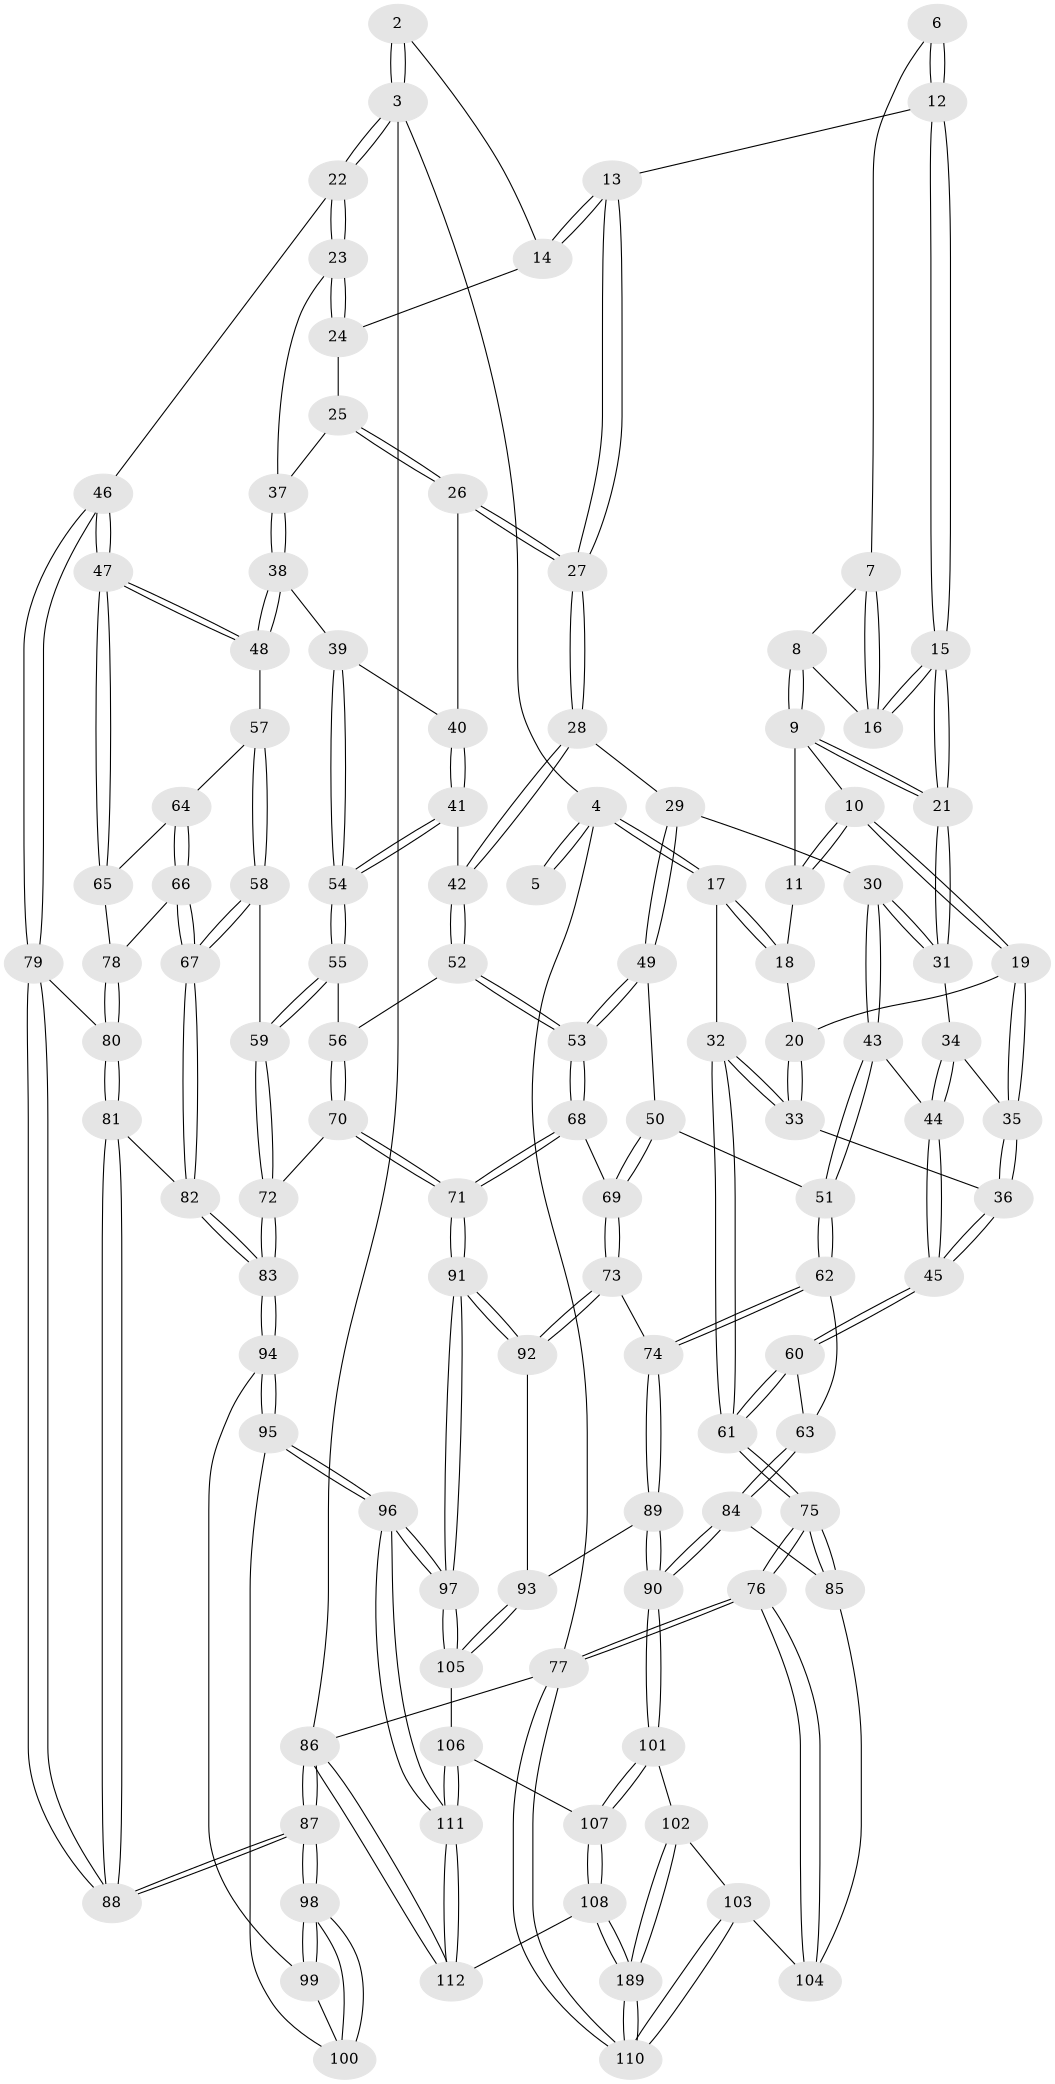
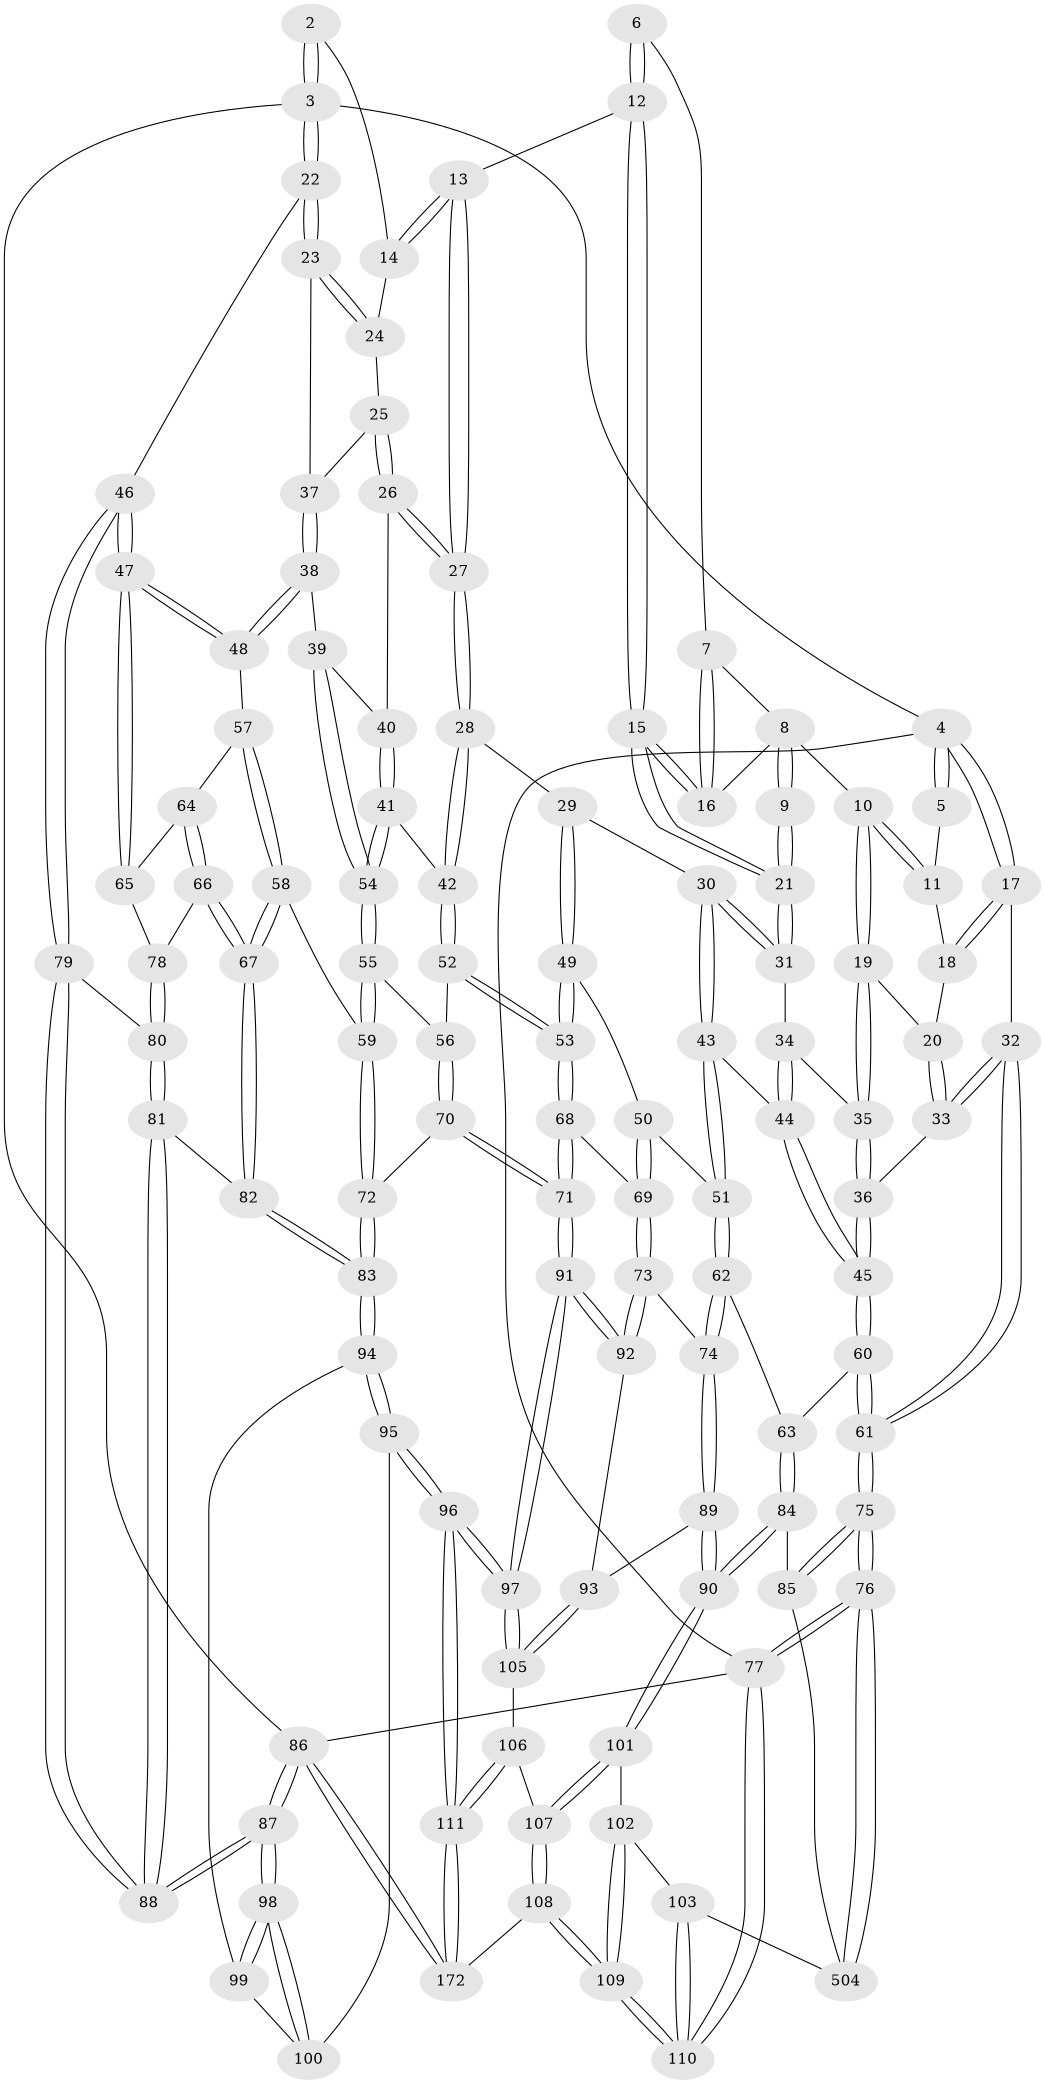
(825, 768) -> (824, 768)
(795, 807) -> (937, 846)
(451, 1981) -> (451, 1981)
(631, 1981) -> (611, 1981)
(810, 1981) -> (846, 1981)
